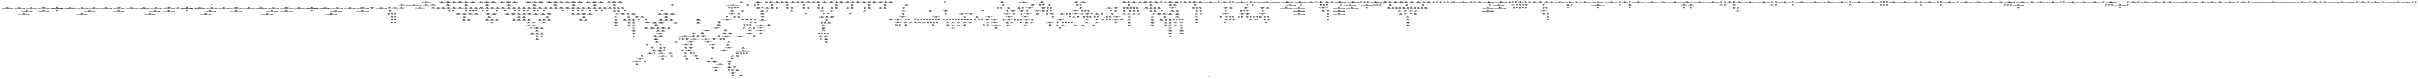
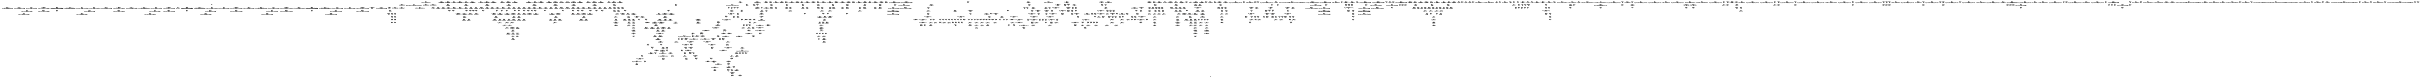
(837, 2) -> none
none -> (893, 14)
